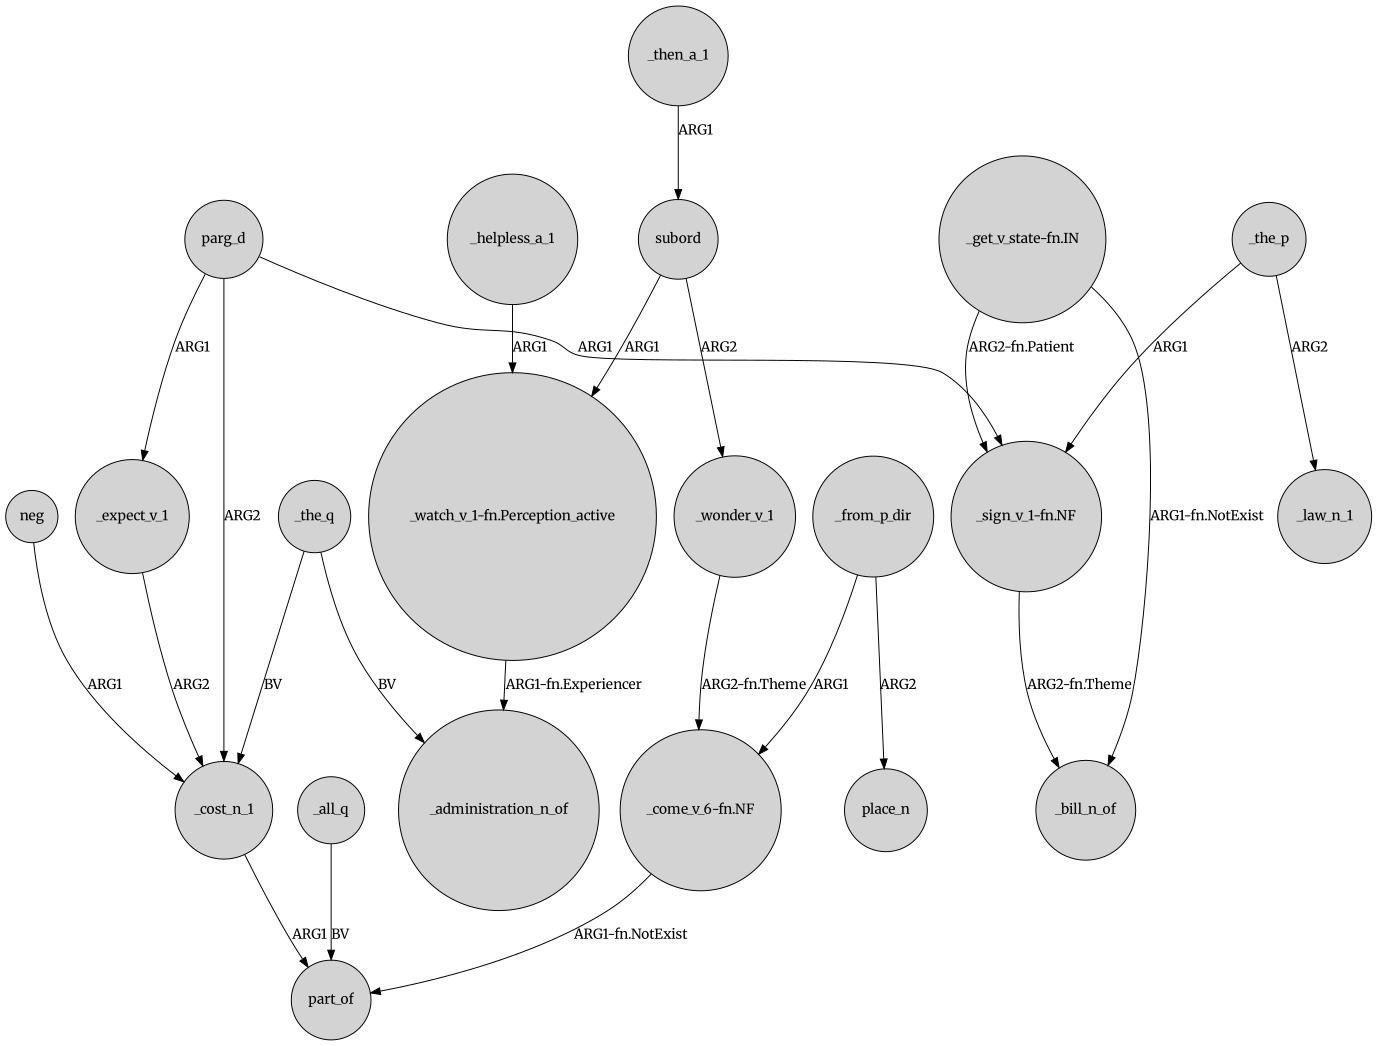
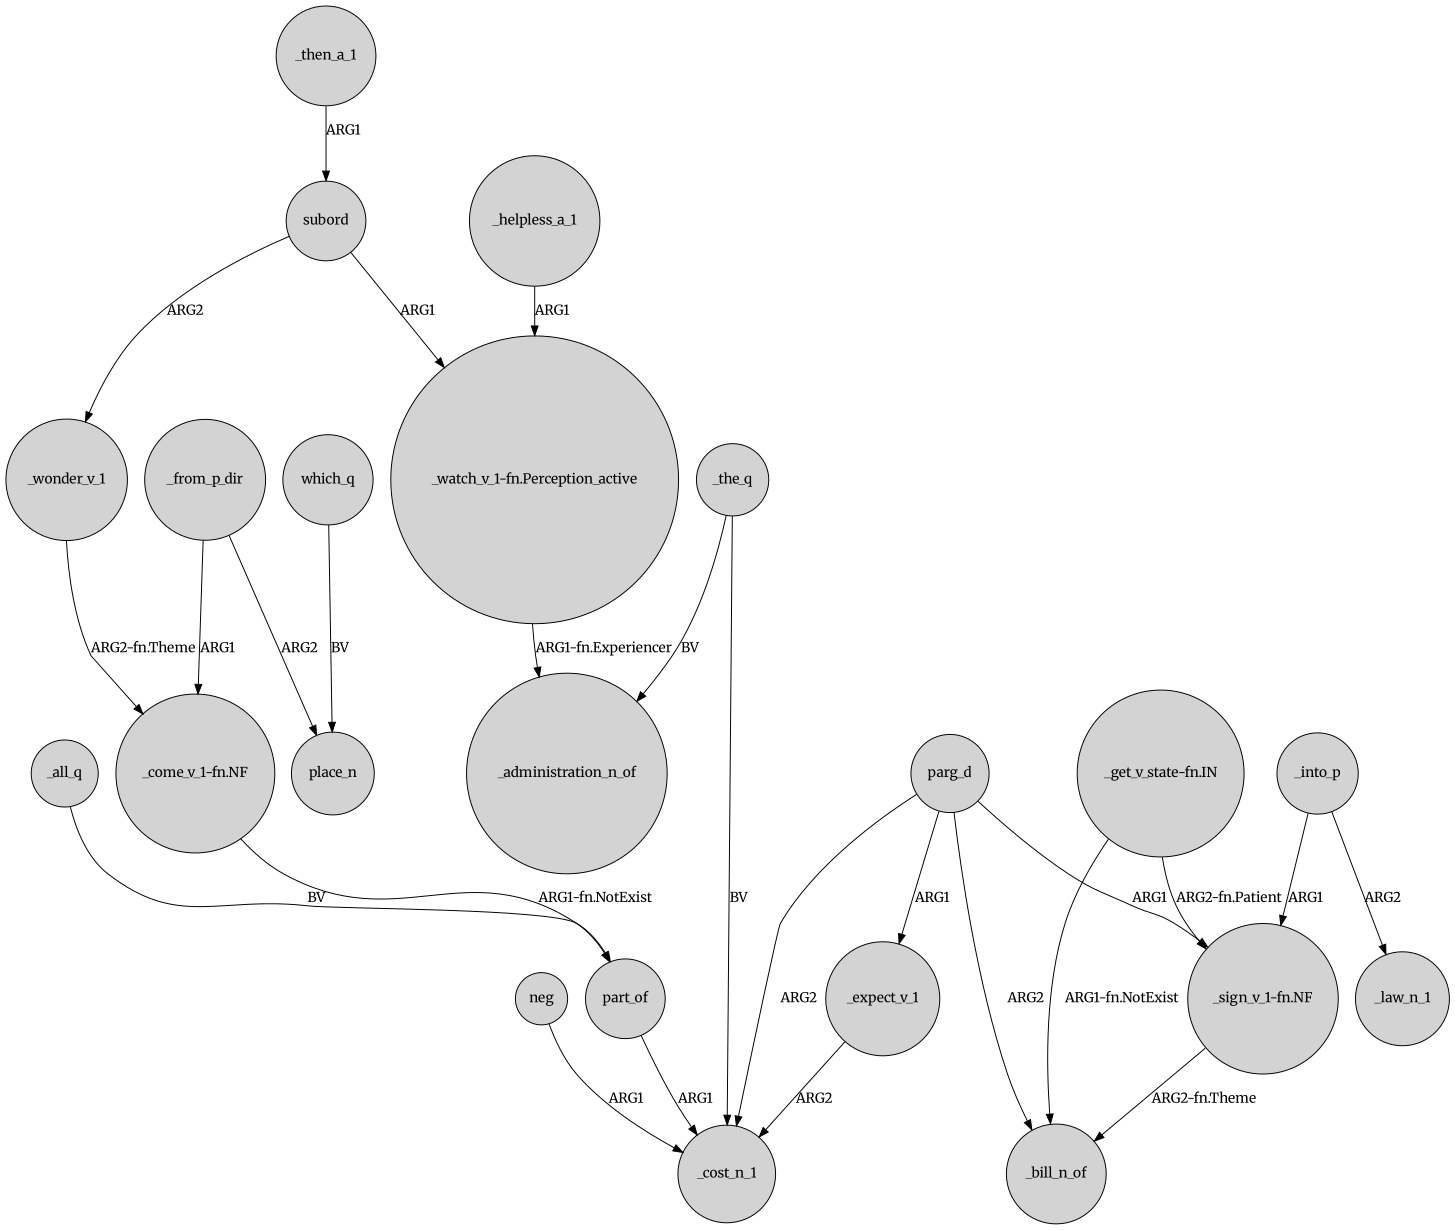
(1269, 239) -> (1318, 773)
none -> (328, 480)
(701, 810) -> (195, 773)
(272, 908) -> (664, 1082)
none -> (980, 970)
